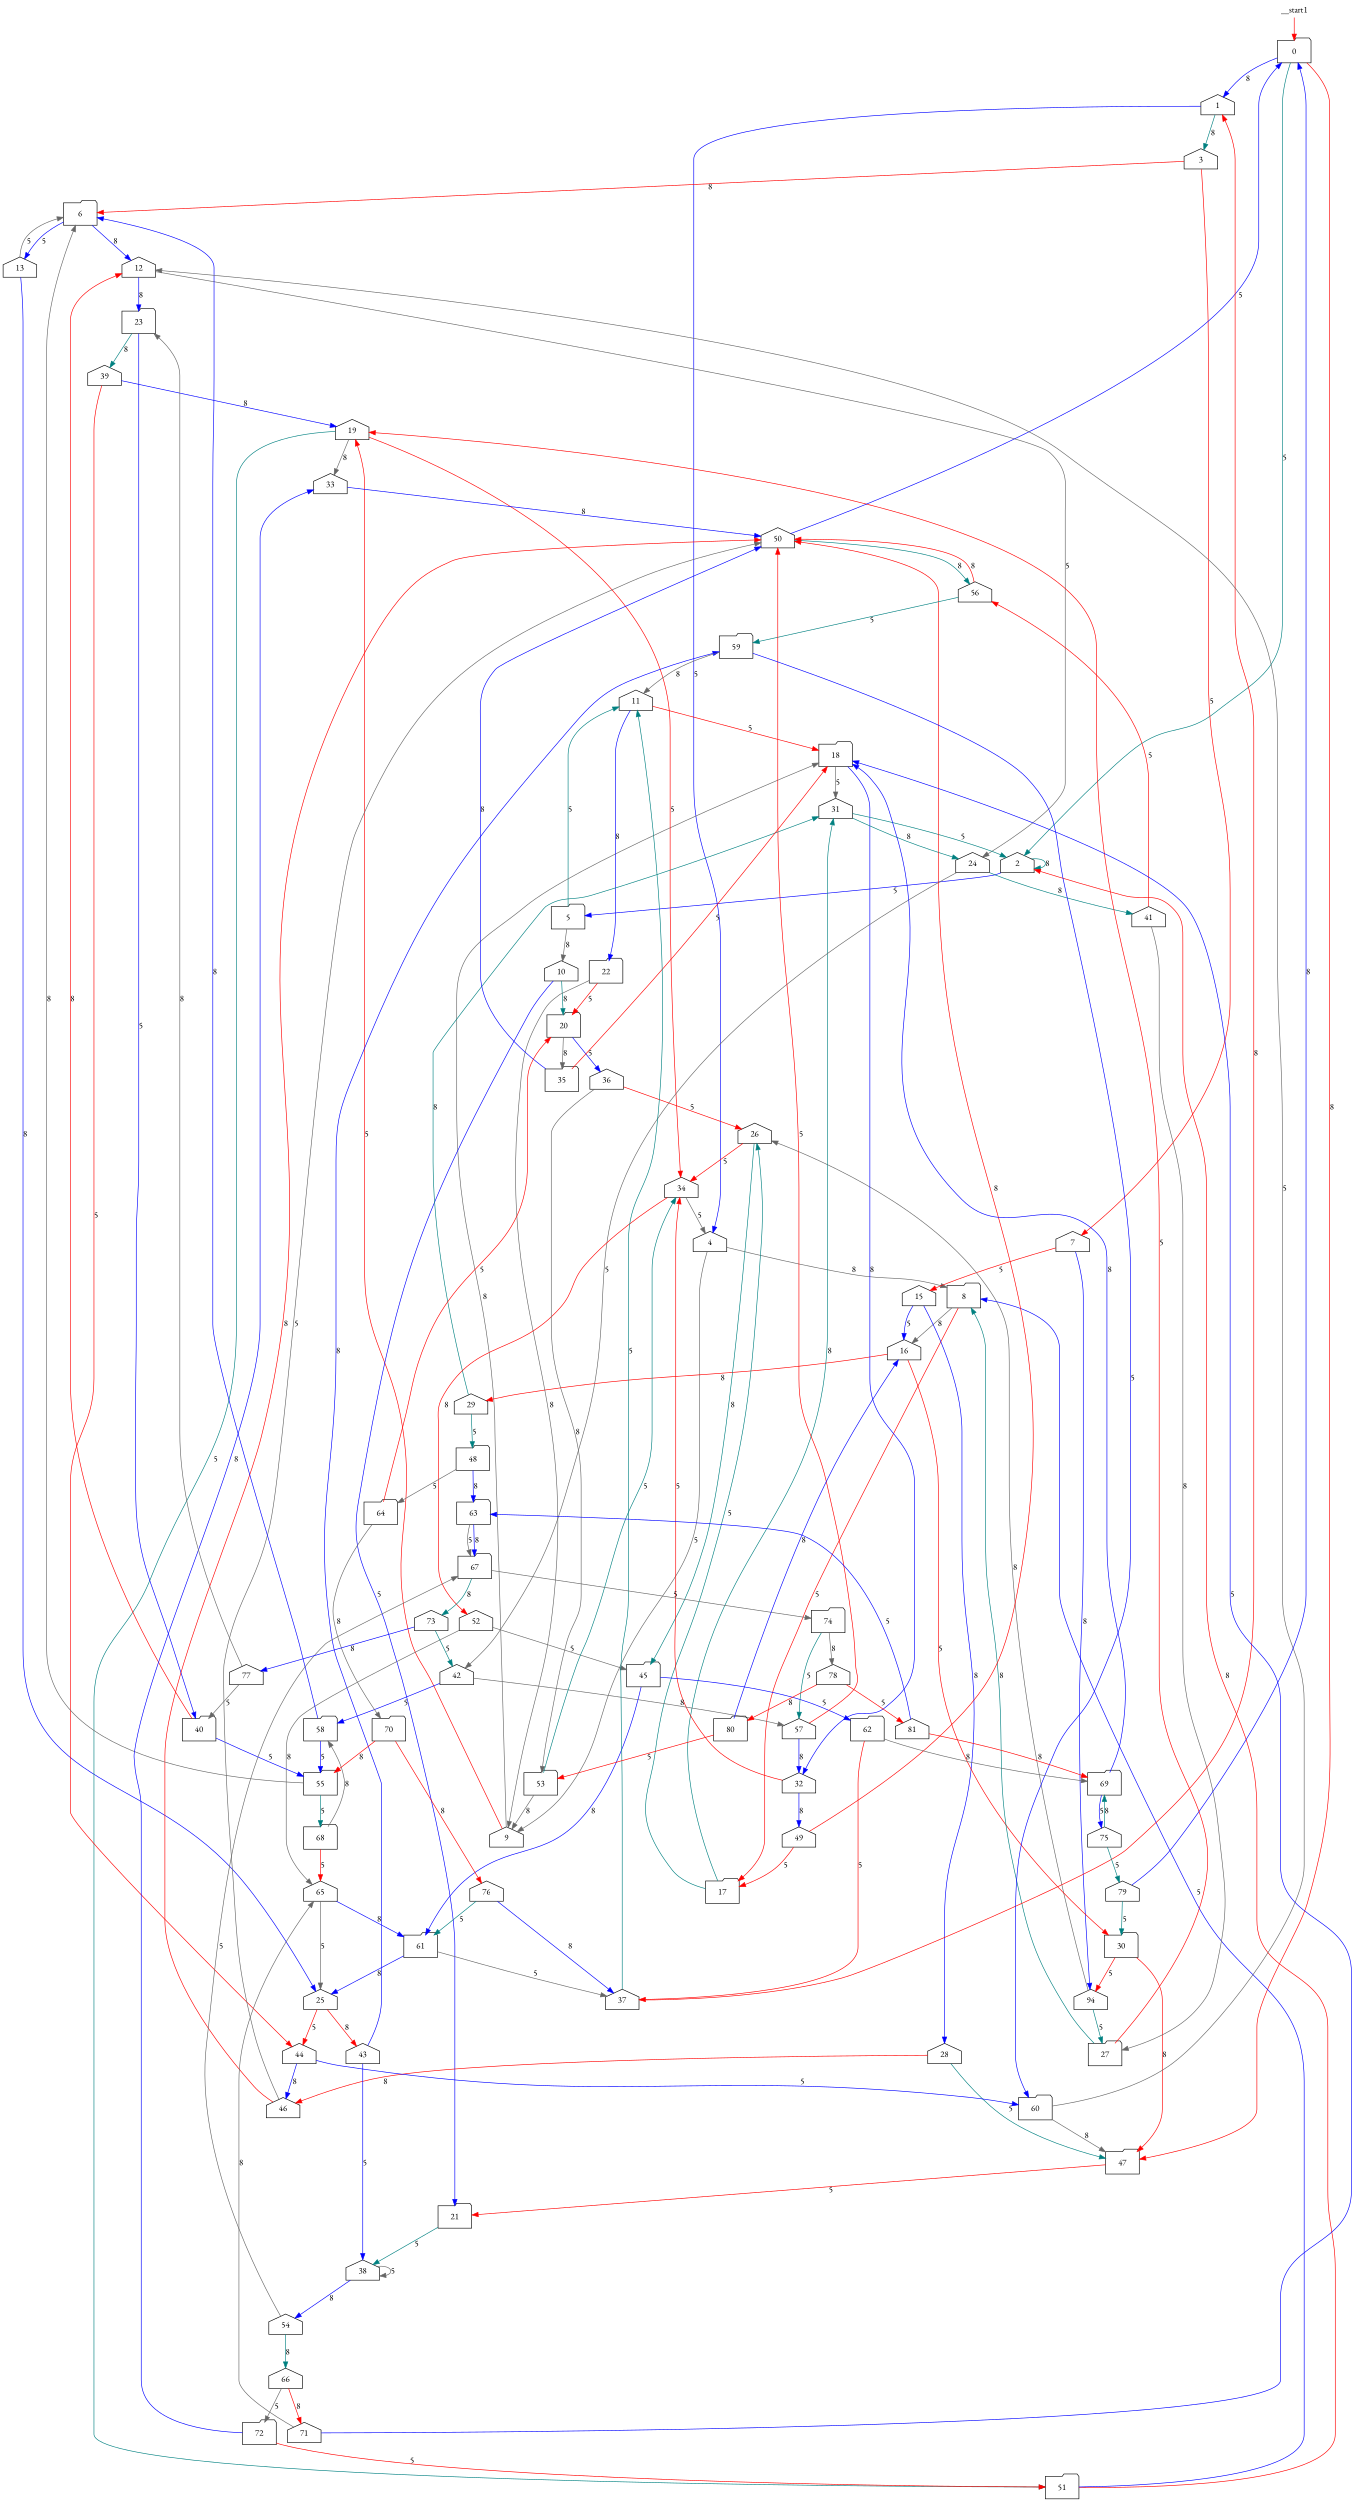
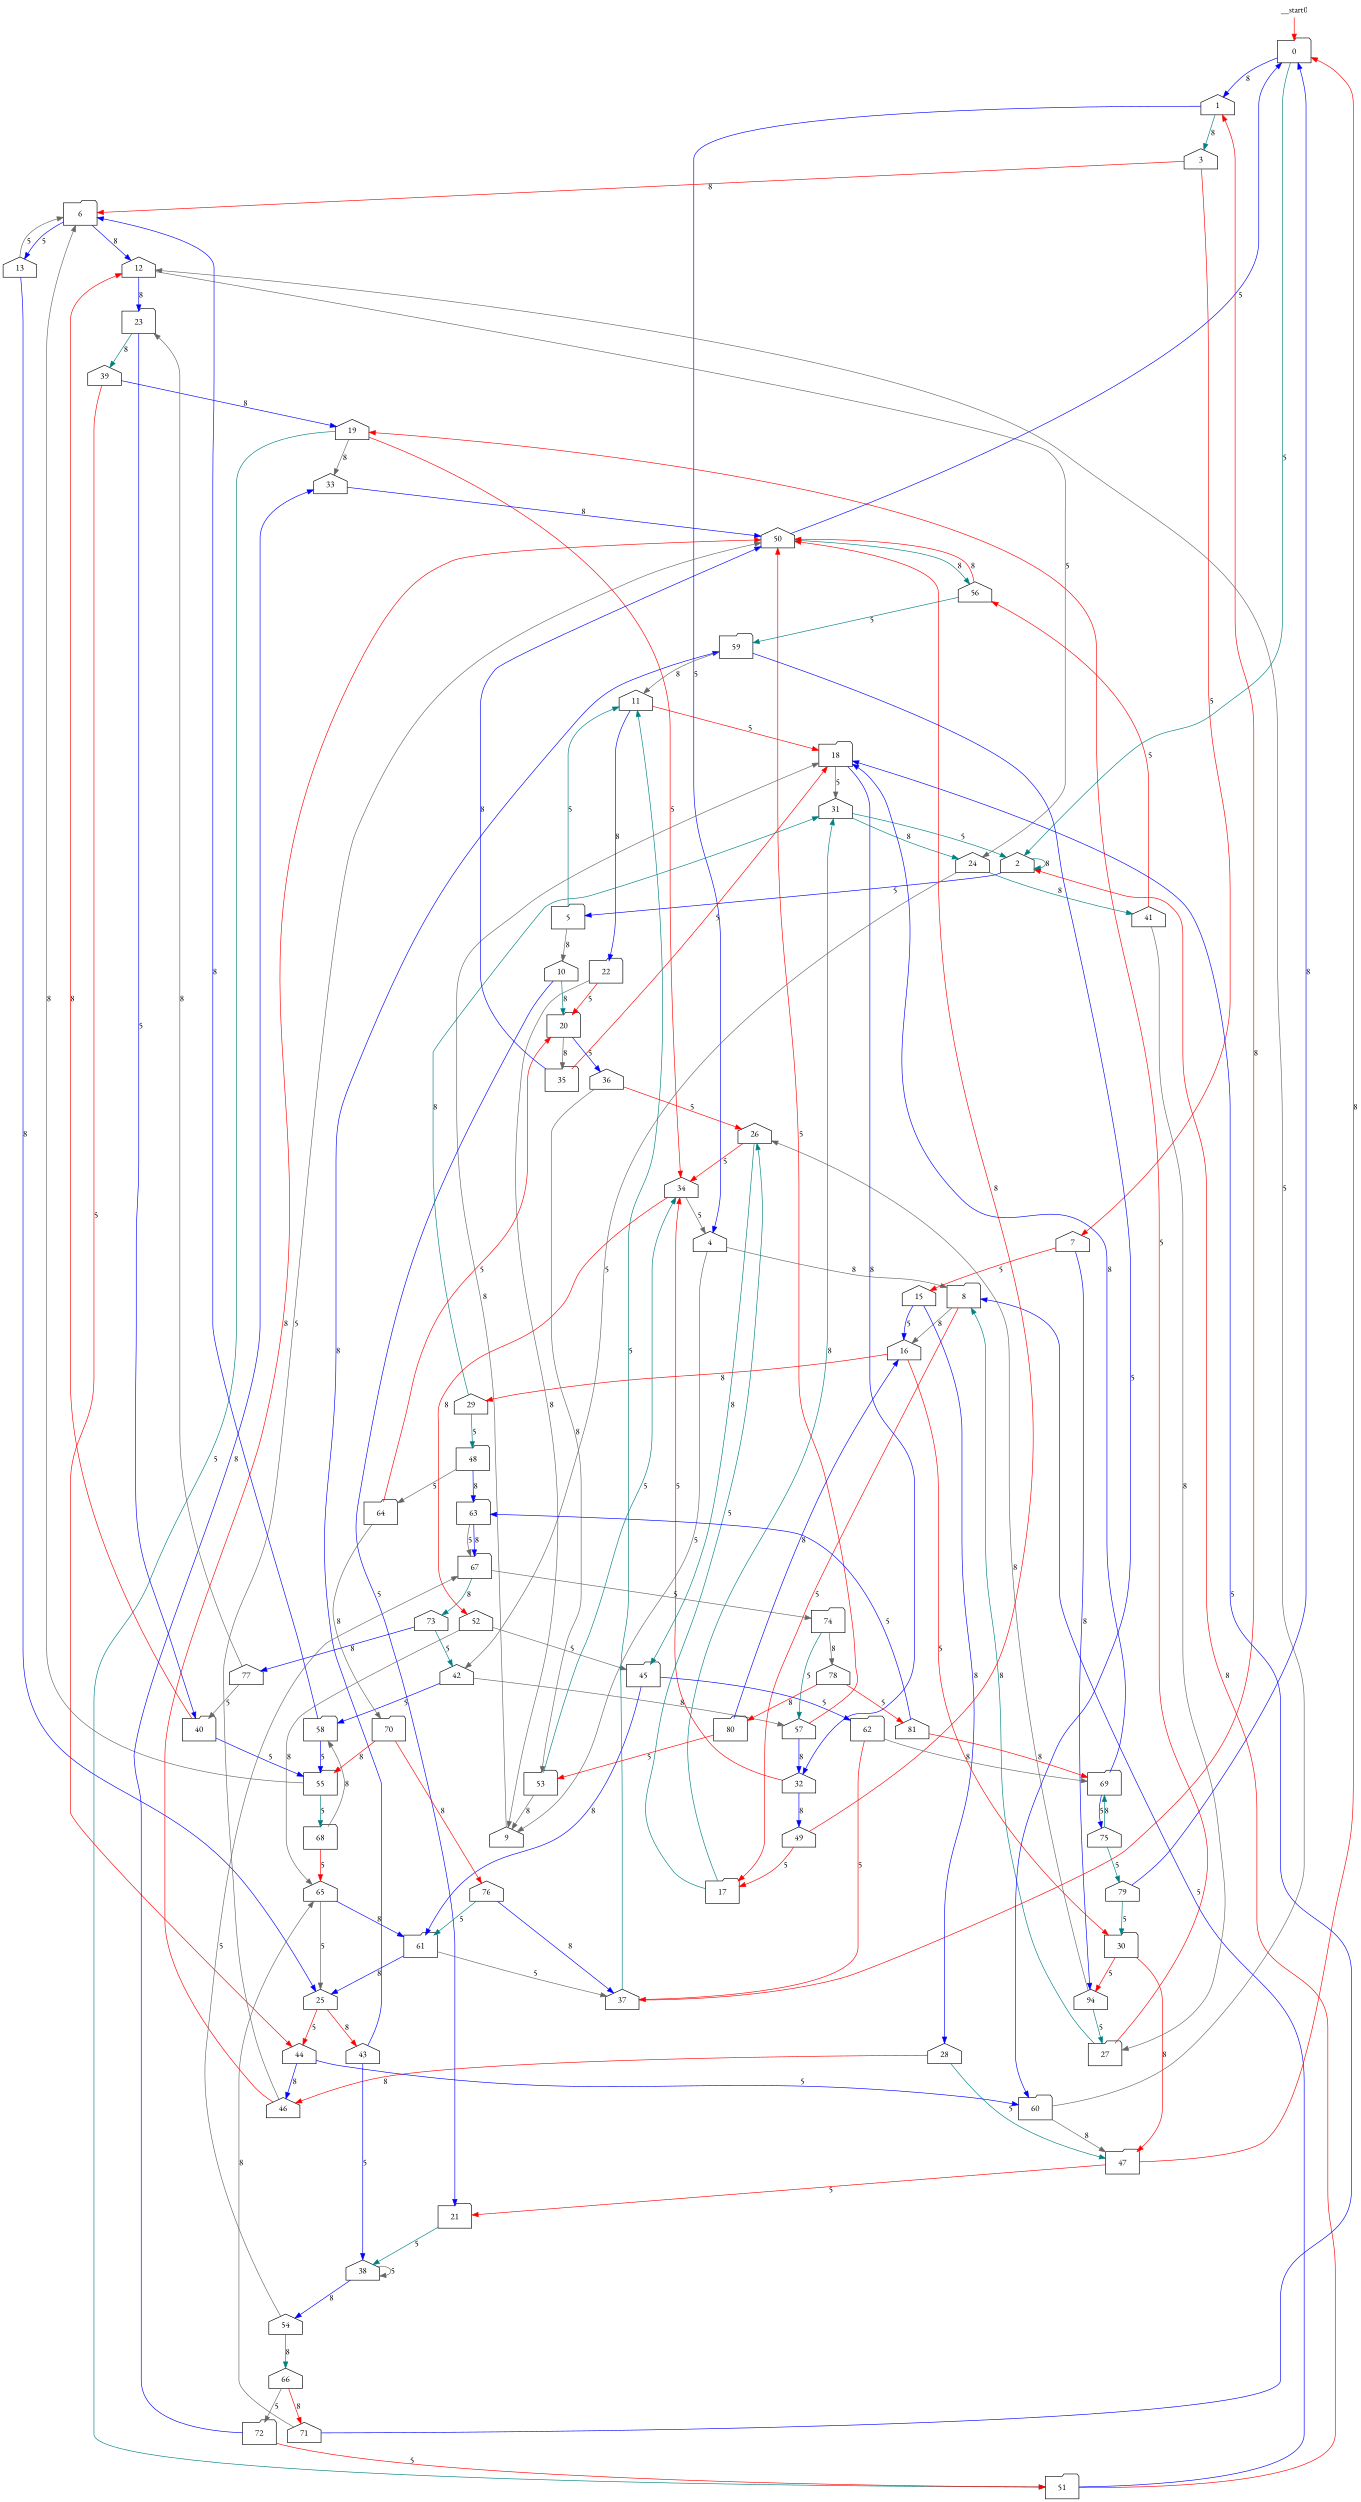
(1294, 10) -> (1294, 10)
(365, 1151) -> none
(1330, 1152) -> (1353, 1164)
